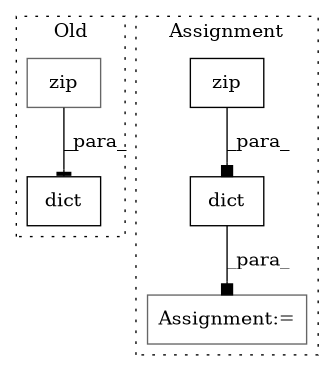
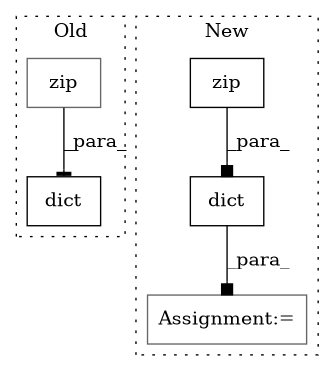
(227, 32) -> (227, 32)
